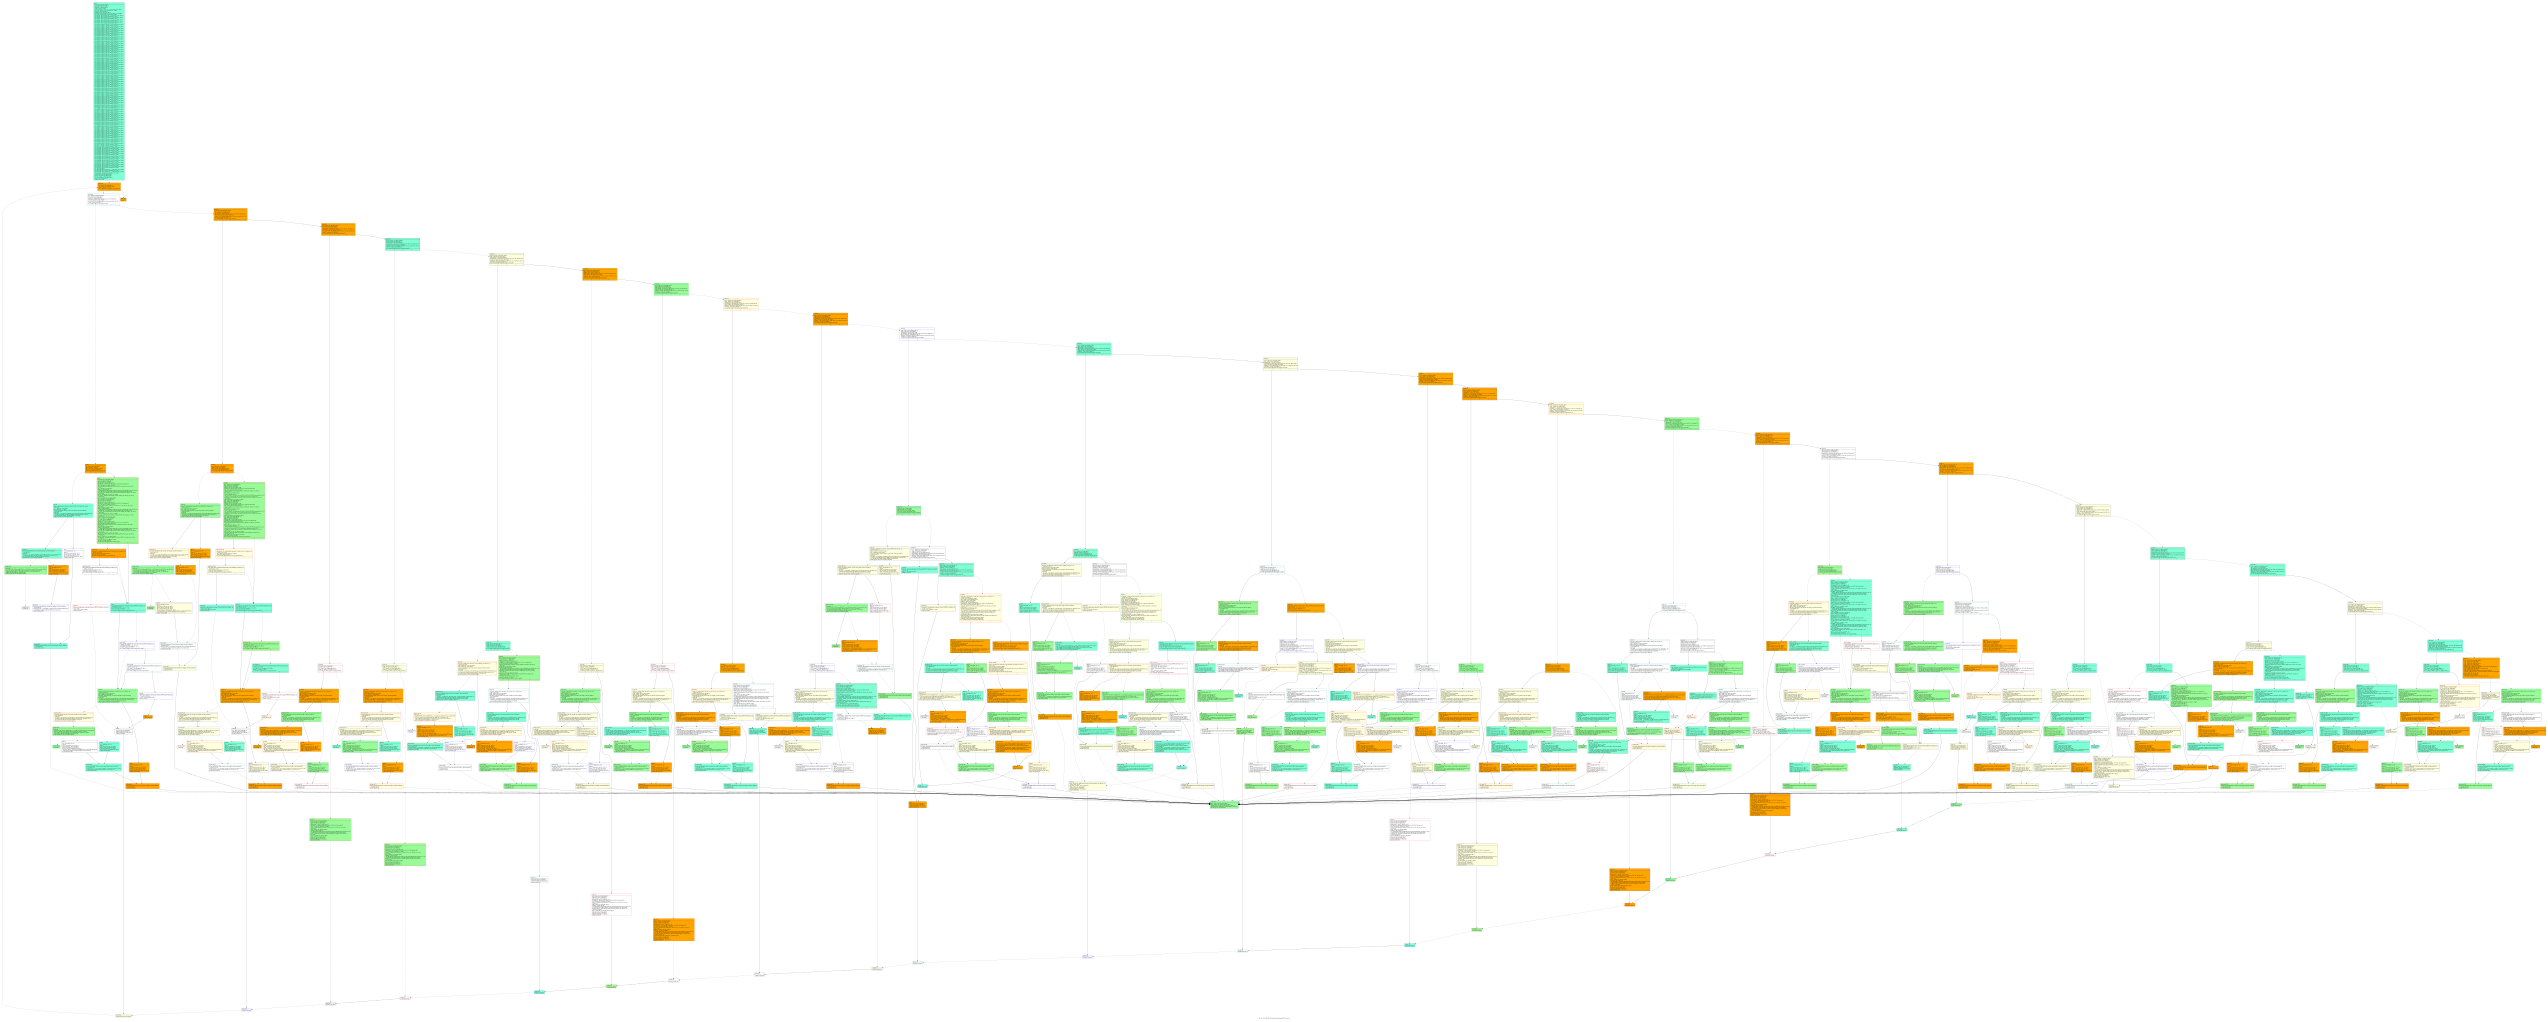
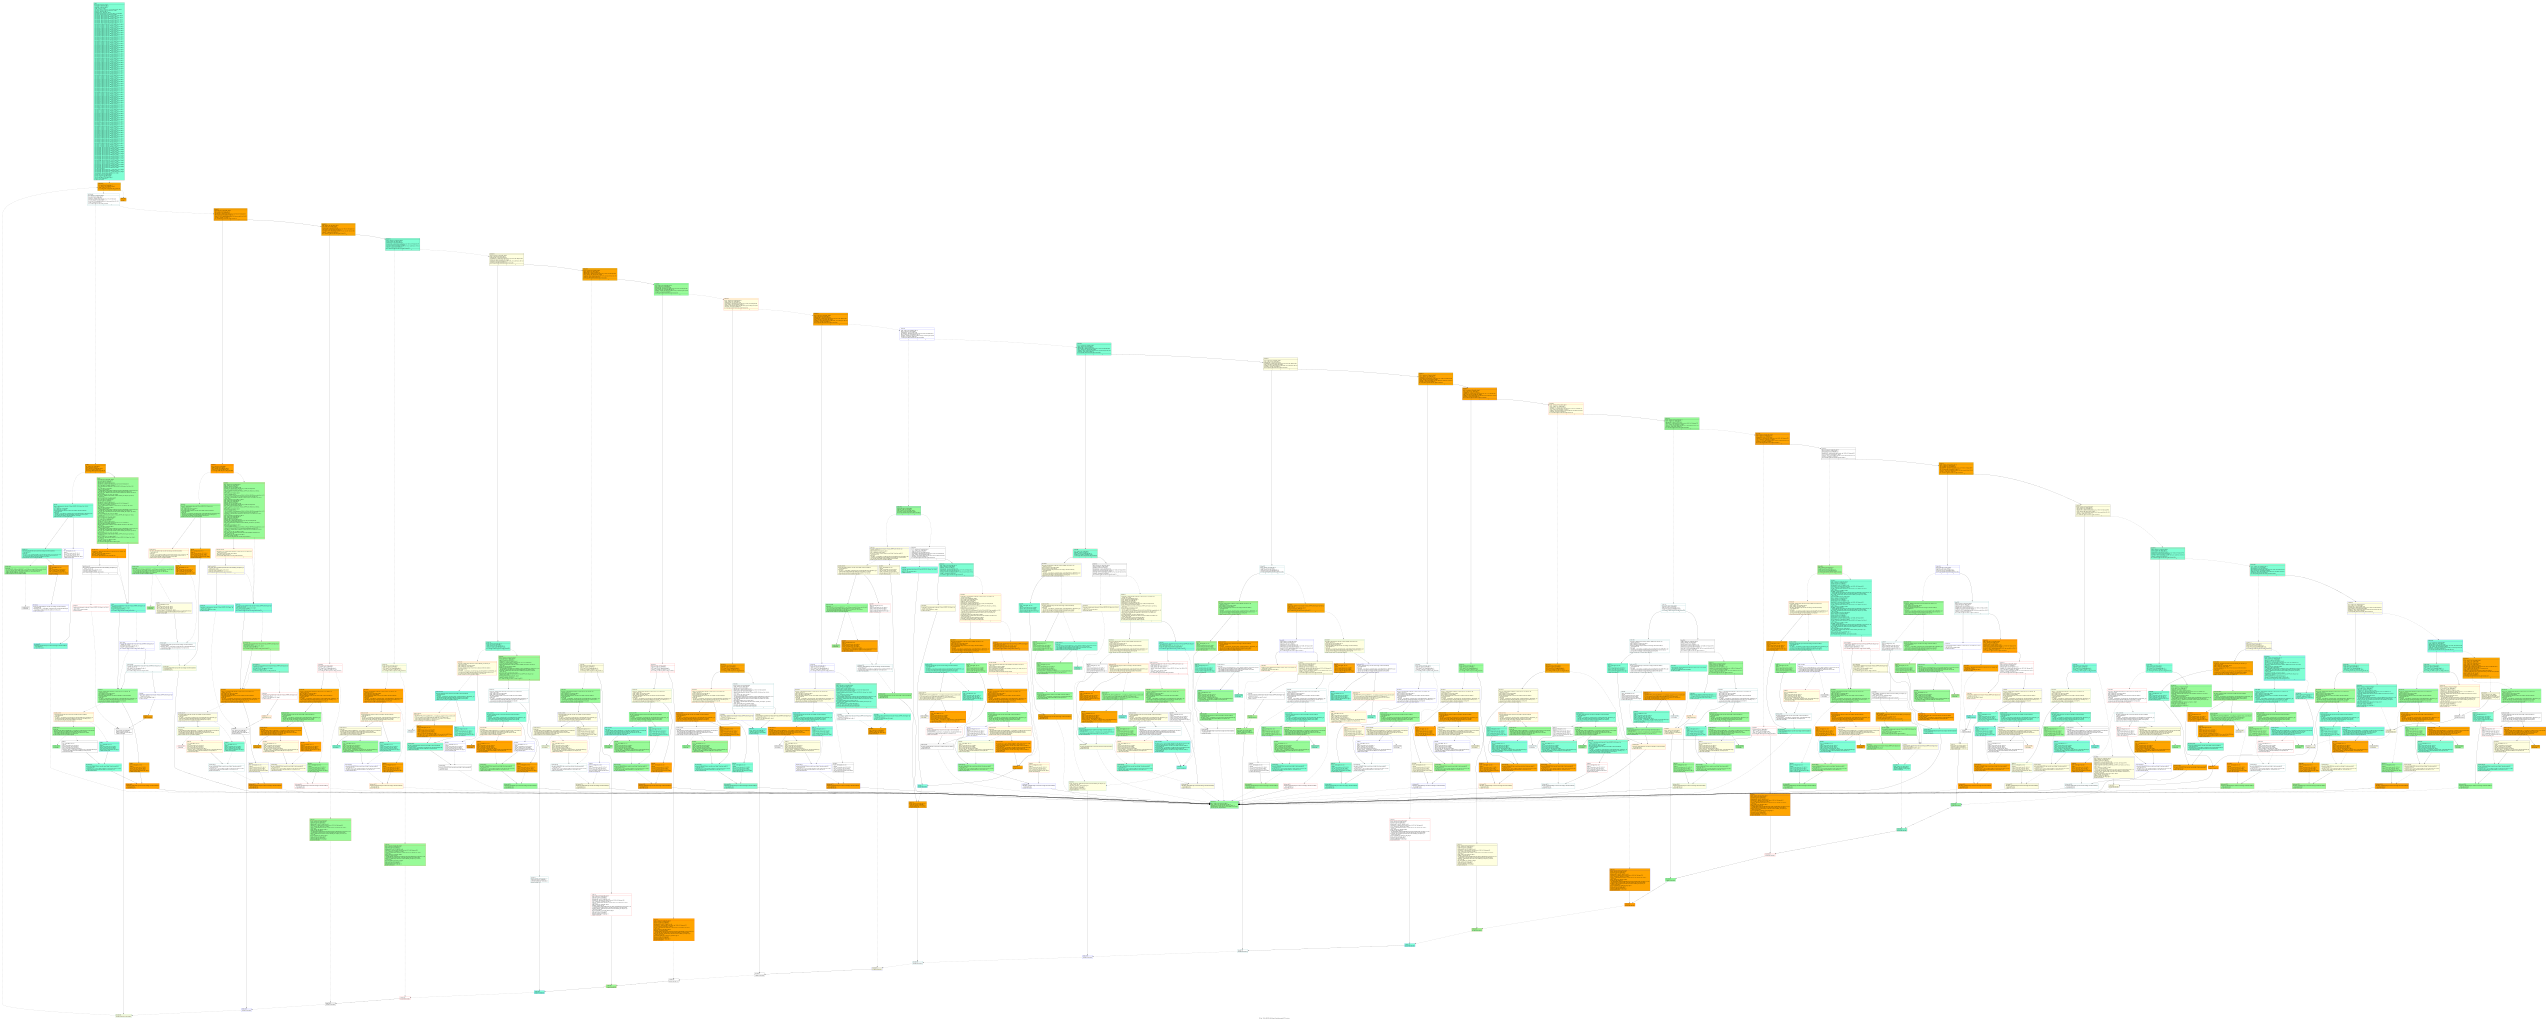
(1374, 747) -> (1374, 747)
(2339, 767) -> (2339, 767)
